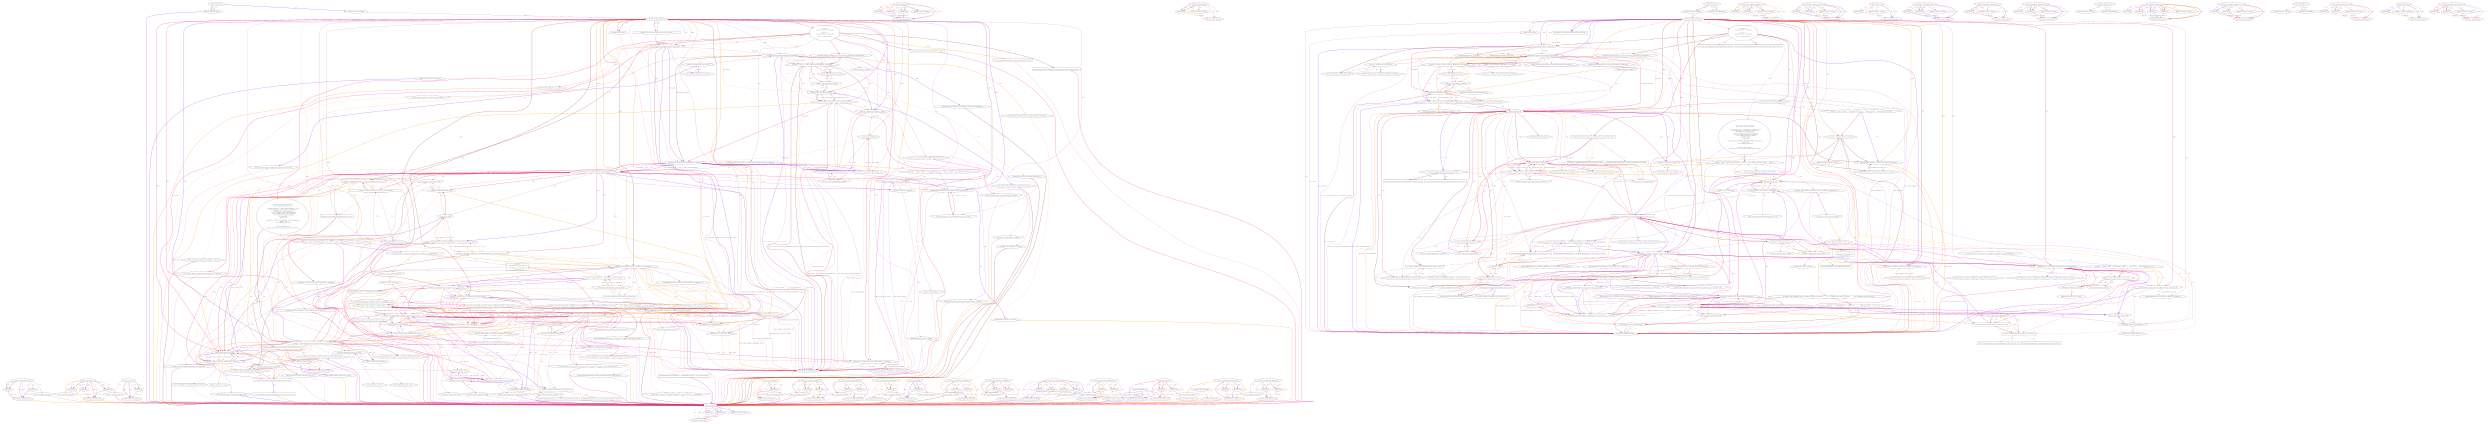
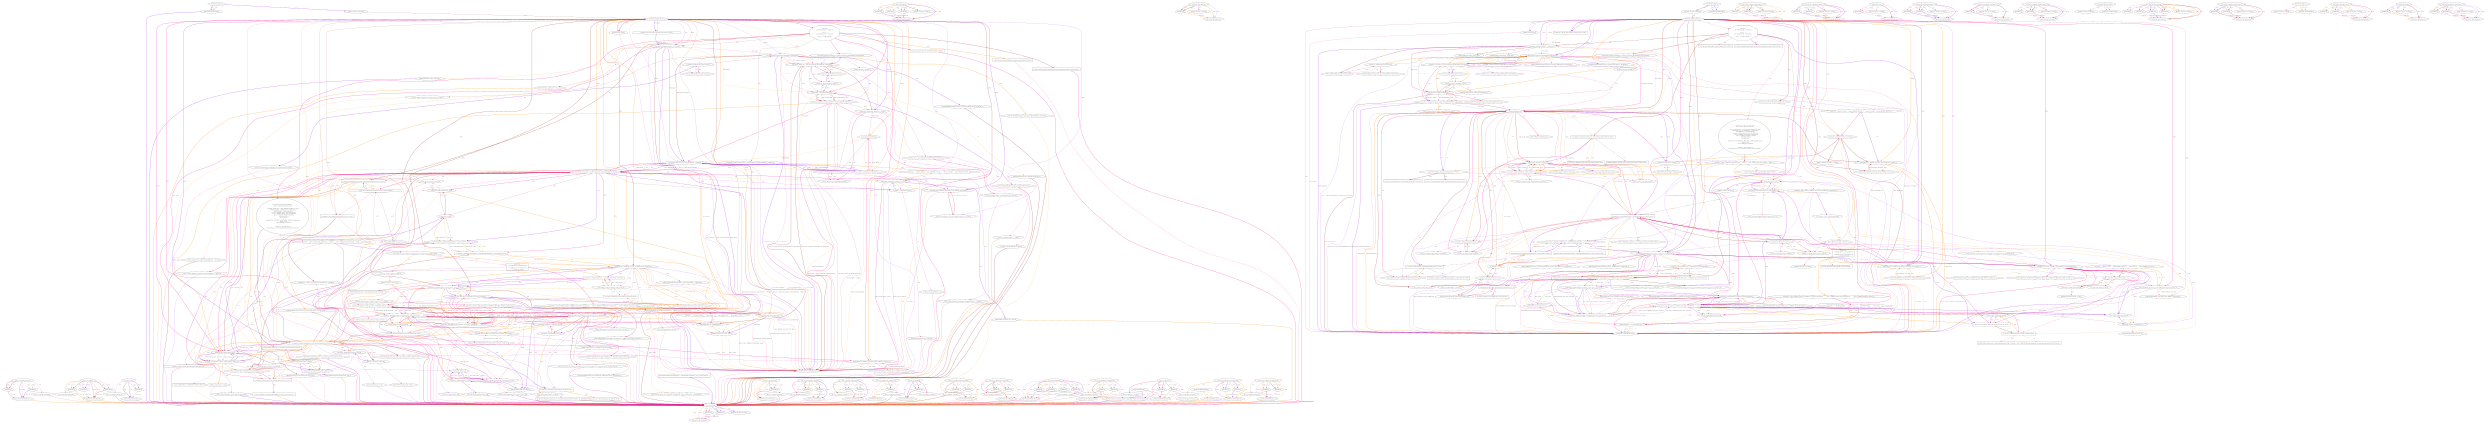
(1640, 109) -> none
